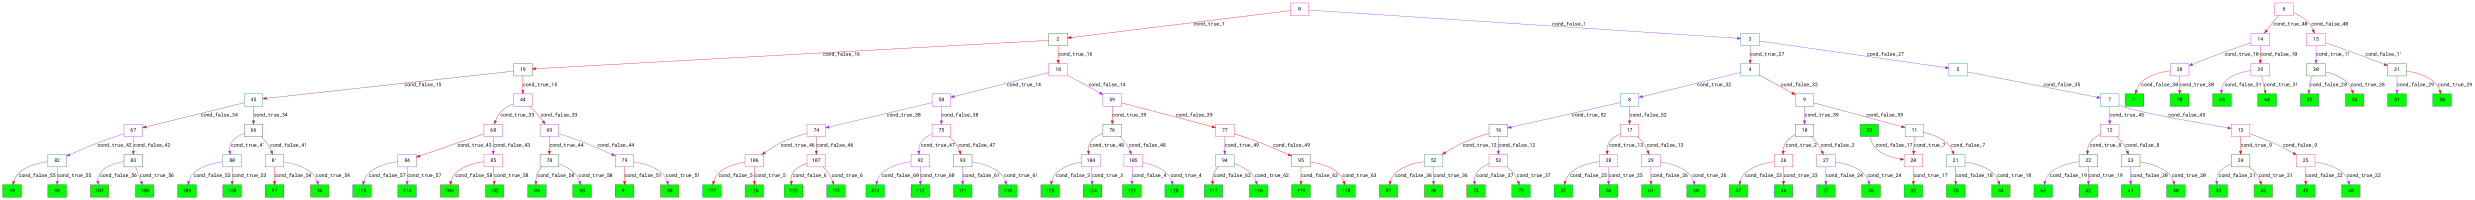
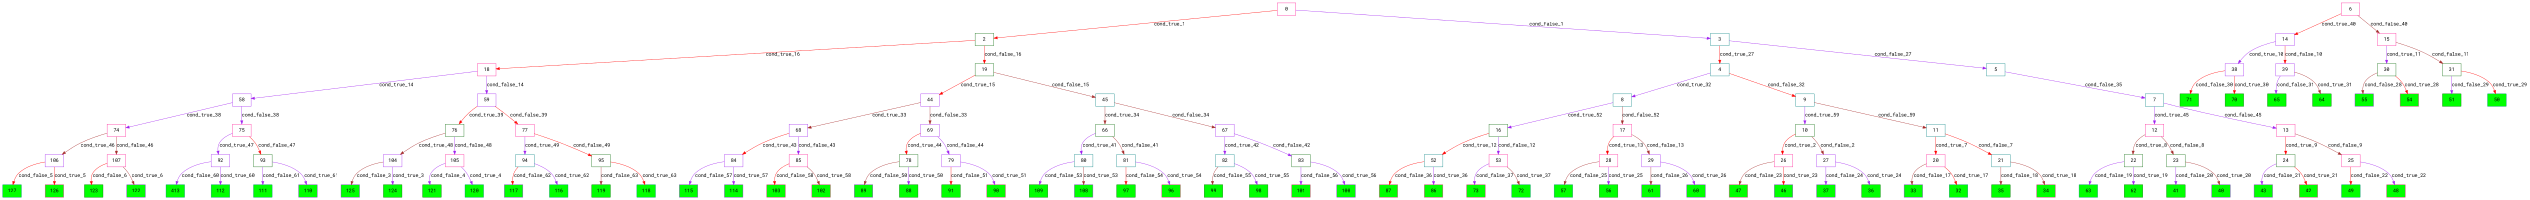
(1881, 153) -> (1916, 170)
(920, 191) -> (220, 191)
